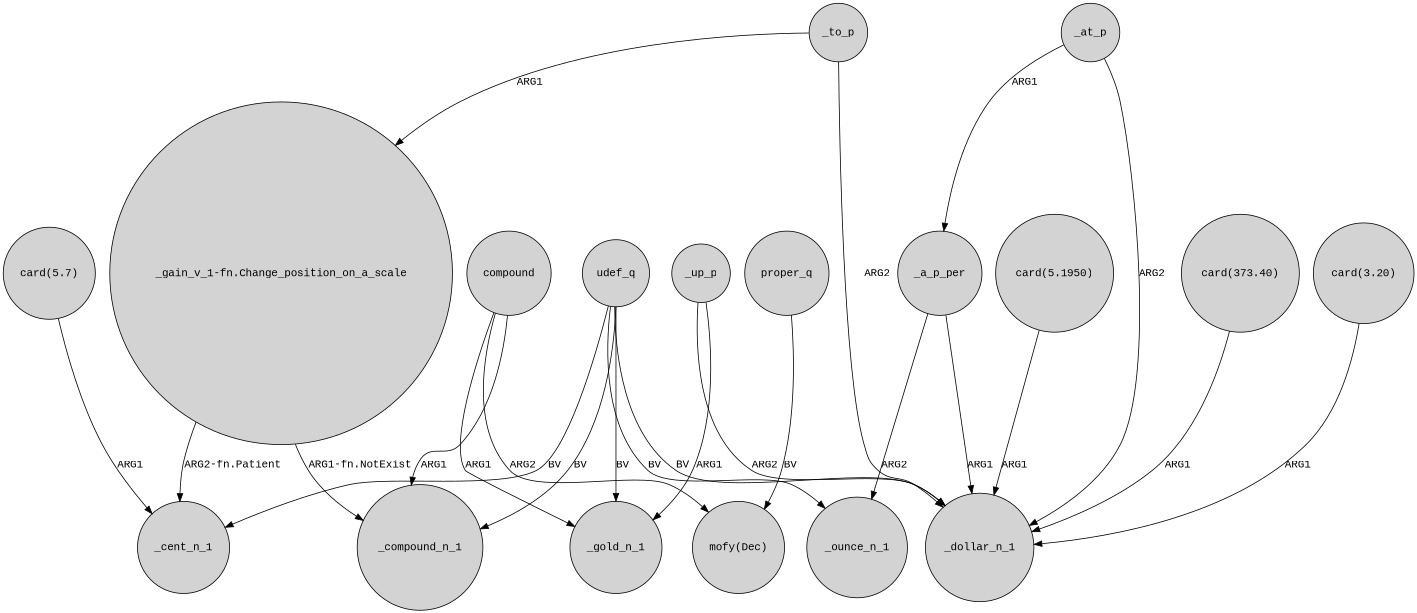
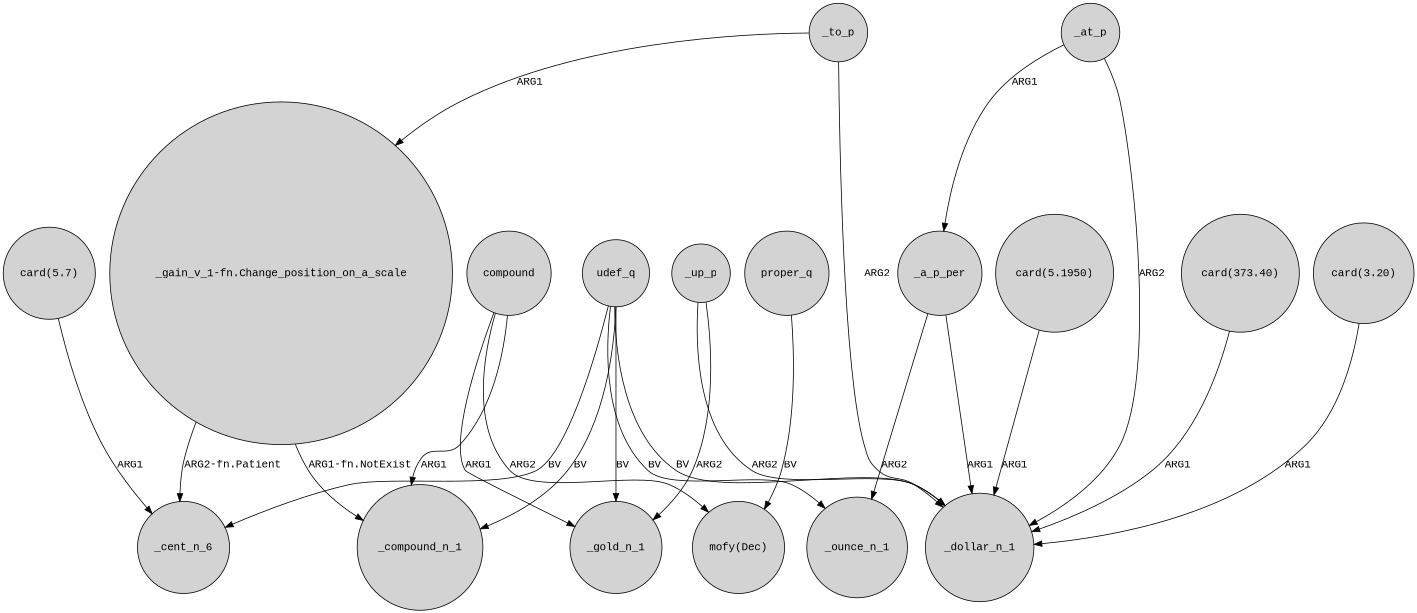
(710, 465) -> (710, 465)
(184, 547) -> (184, 547)
